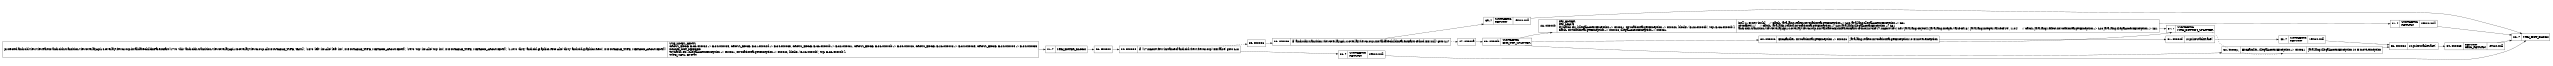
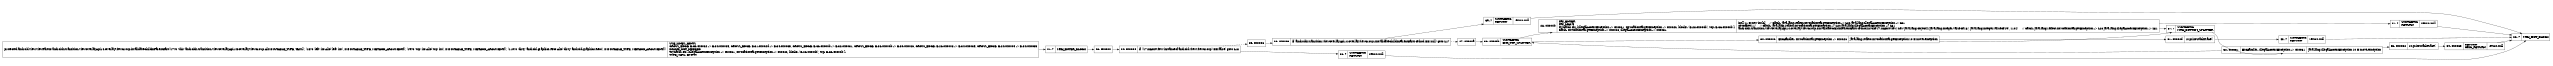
(2356, 43) -> (2418, 38)
(2243, 53) -> (2243, 53)
(1872, 55) -> (1878, 52)
